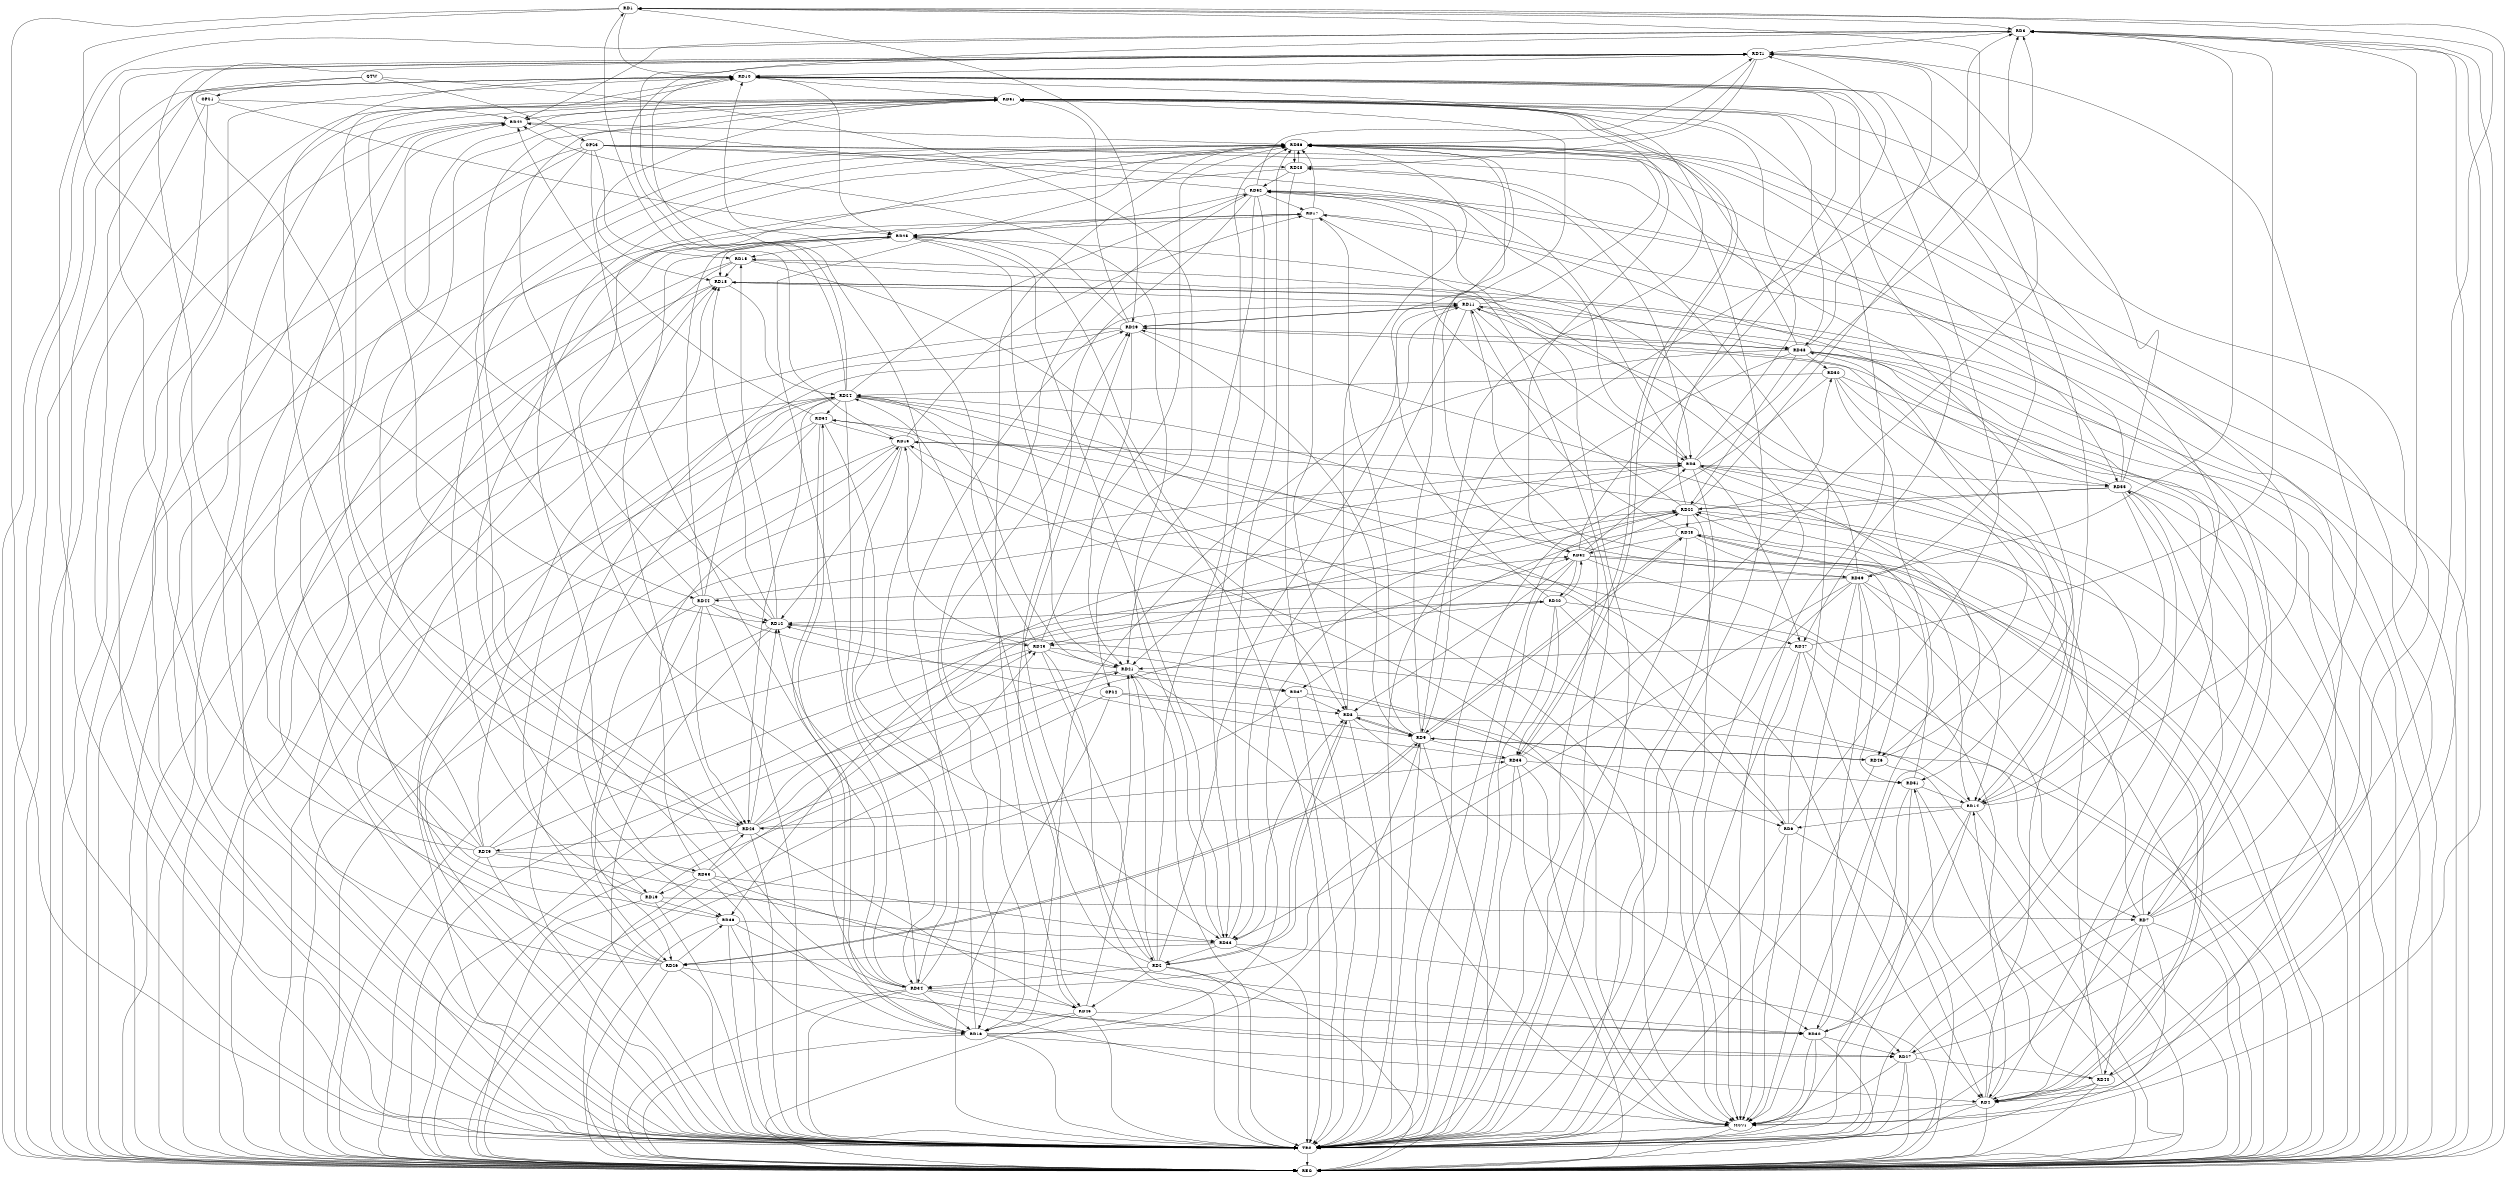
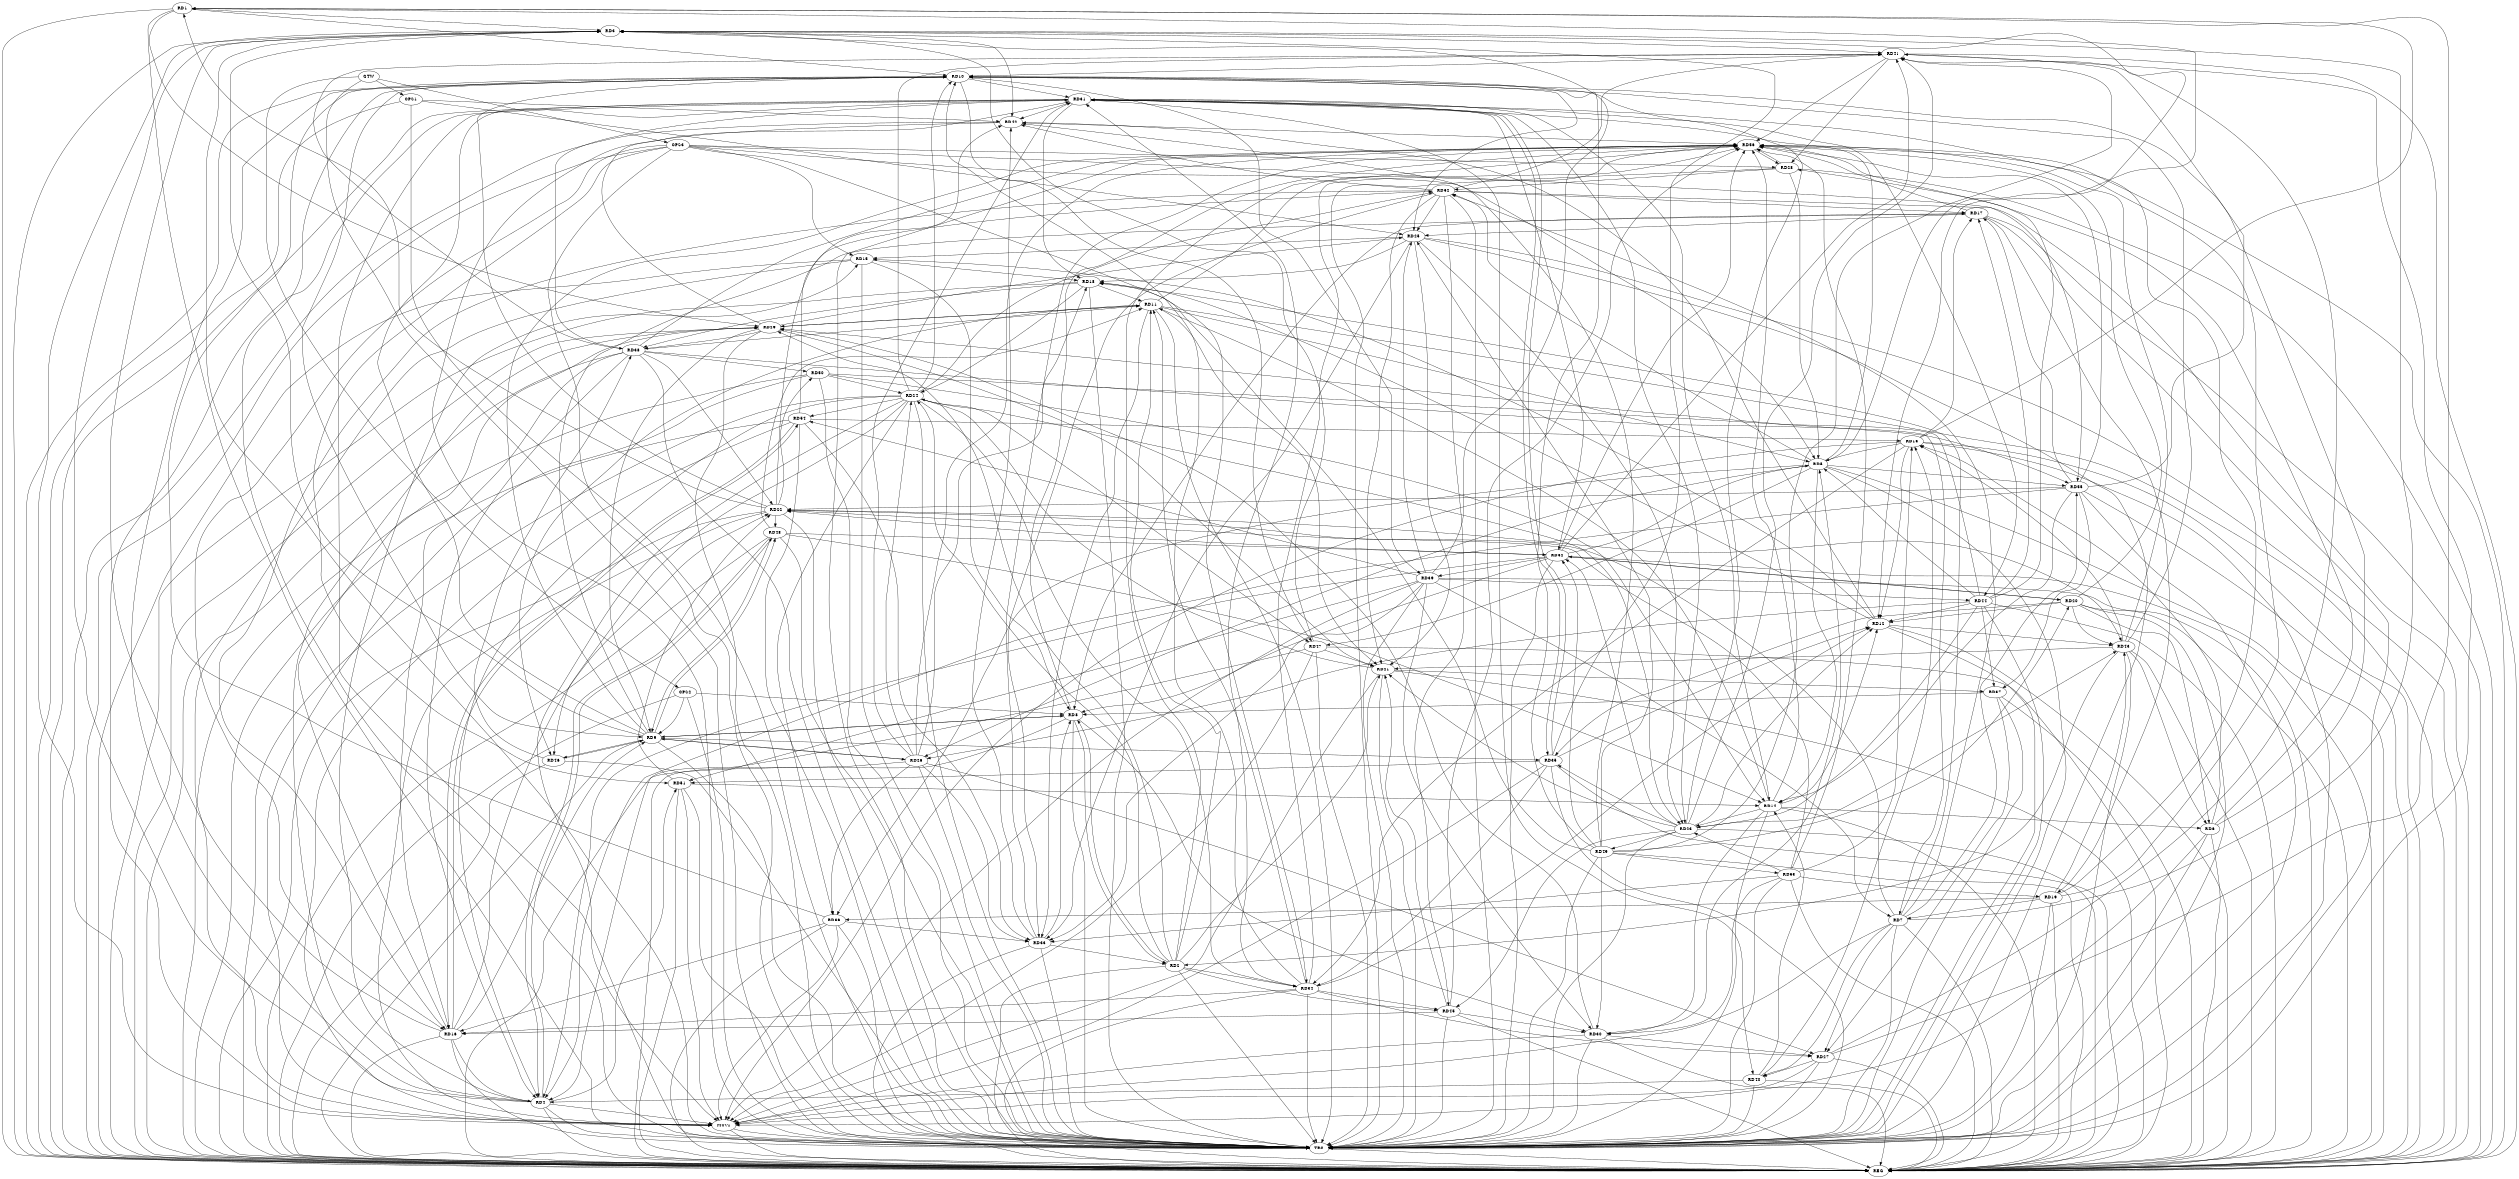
(2207, 375) -> (858, 221)
(950, 954) -> (985, 853)
